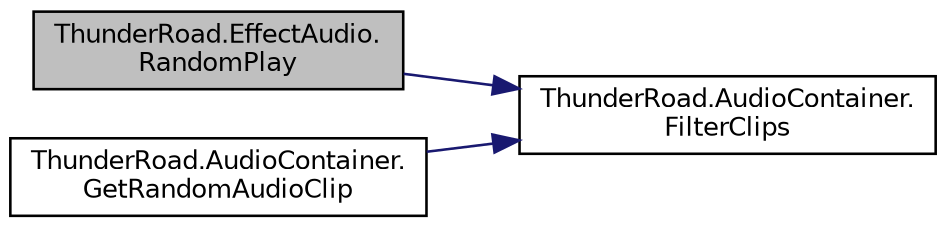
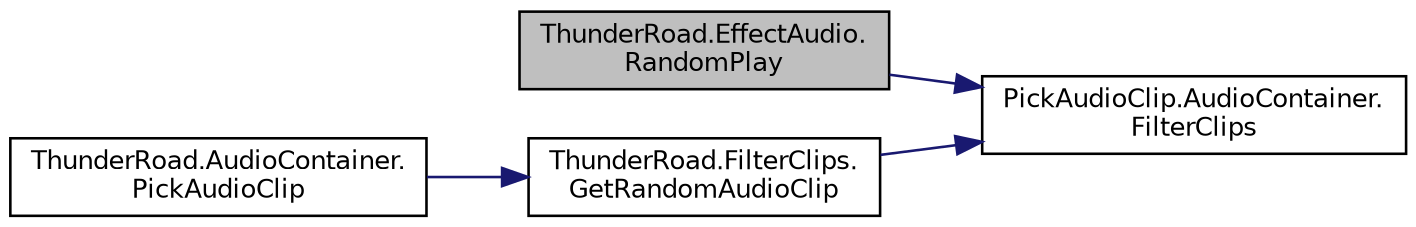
(728, 115) -> (1194, 115)
(218, 177) -> (704, 177)
none -> (218, 177)
